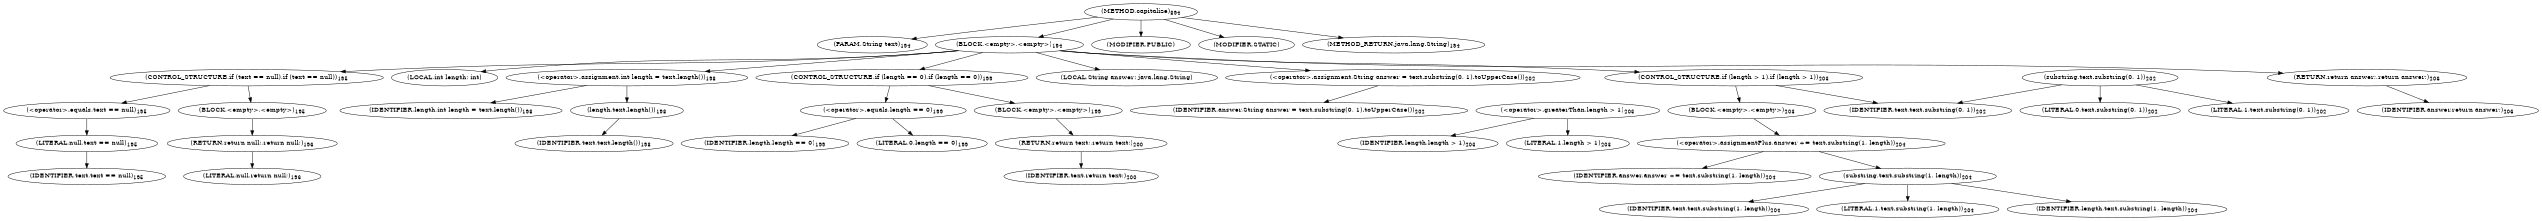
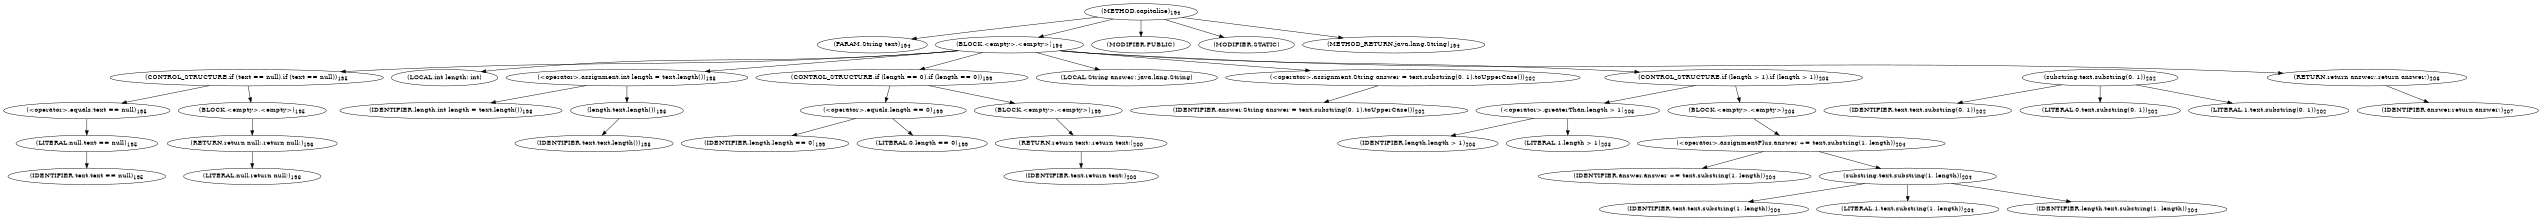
(1175, 11) -> (1175, 11)
(1824, 94) -> (1652, 94)
(2509, 110) -> (2509, 110)
